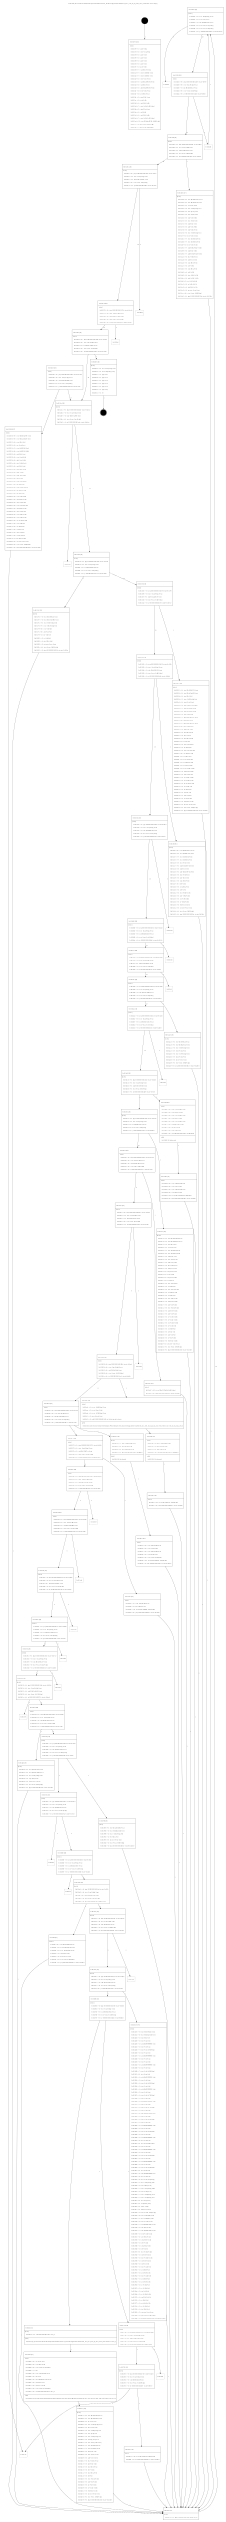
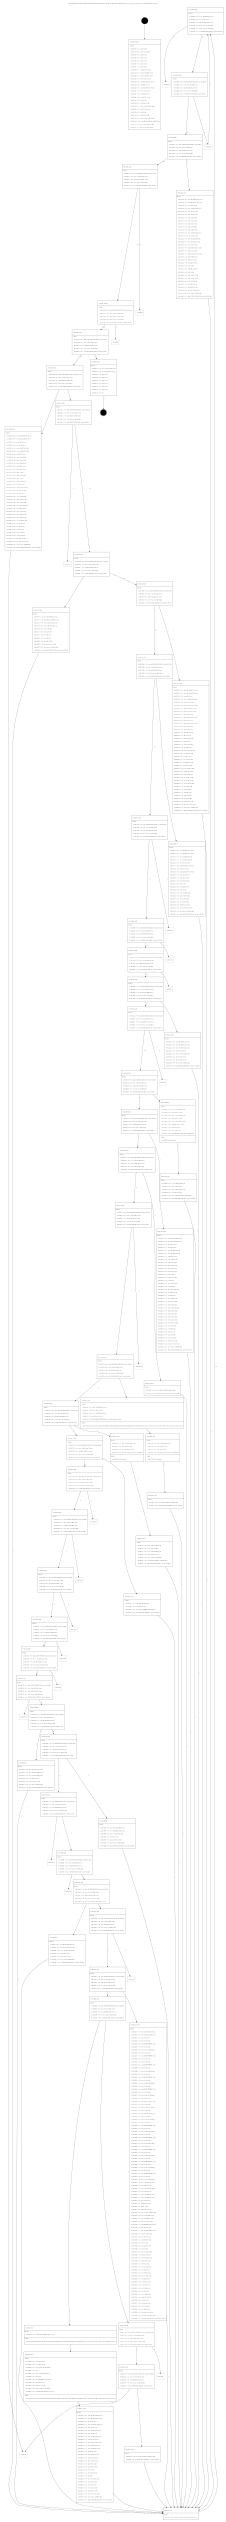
(87, 377) -> (78, 359)
